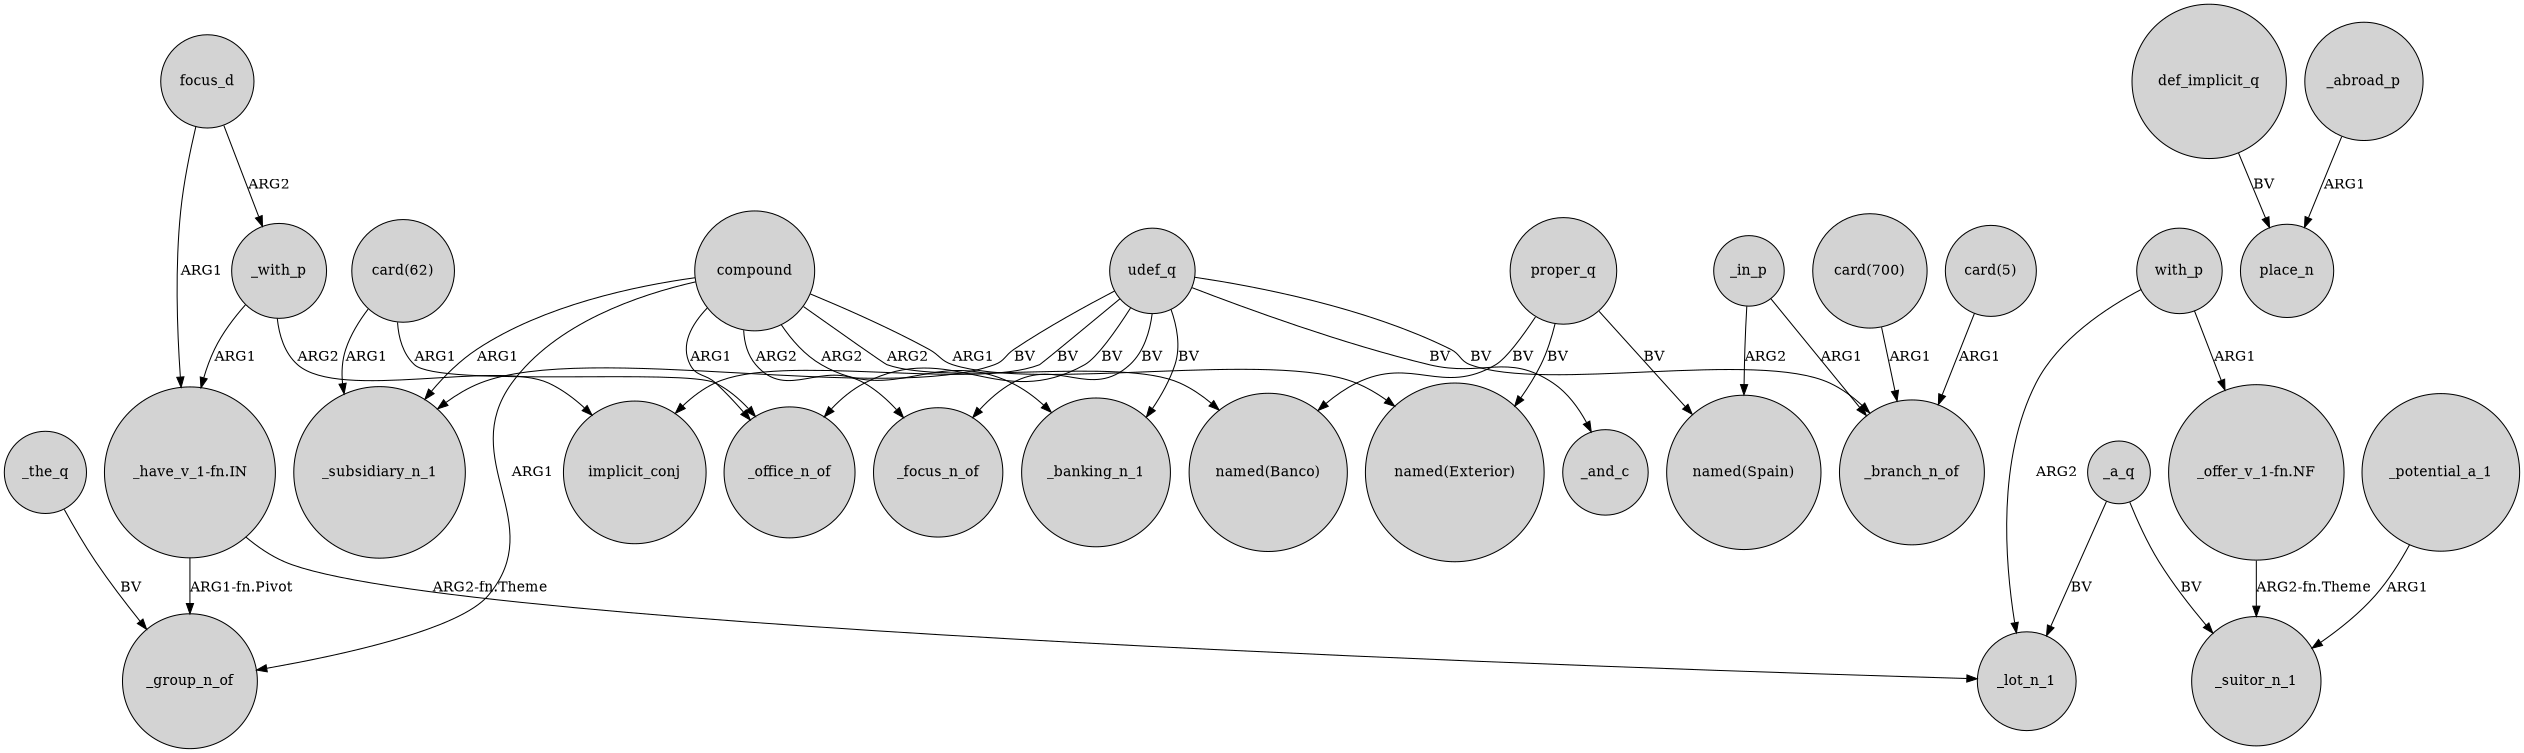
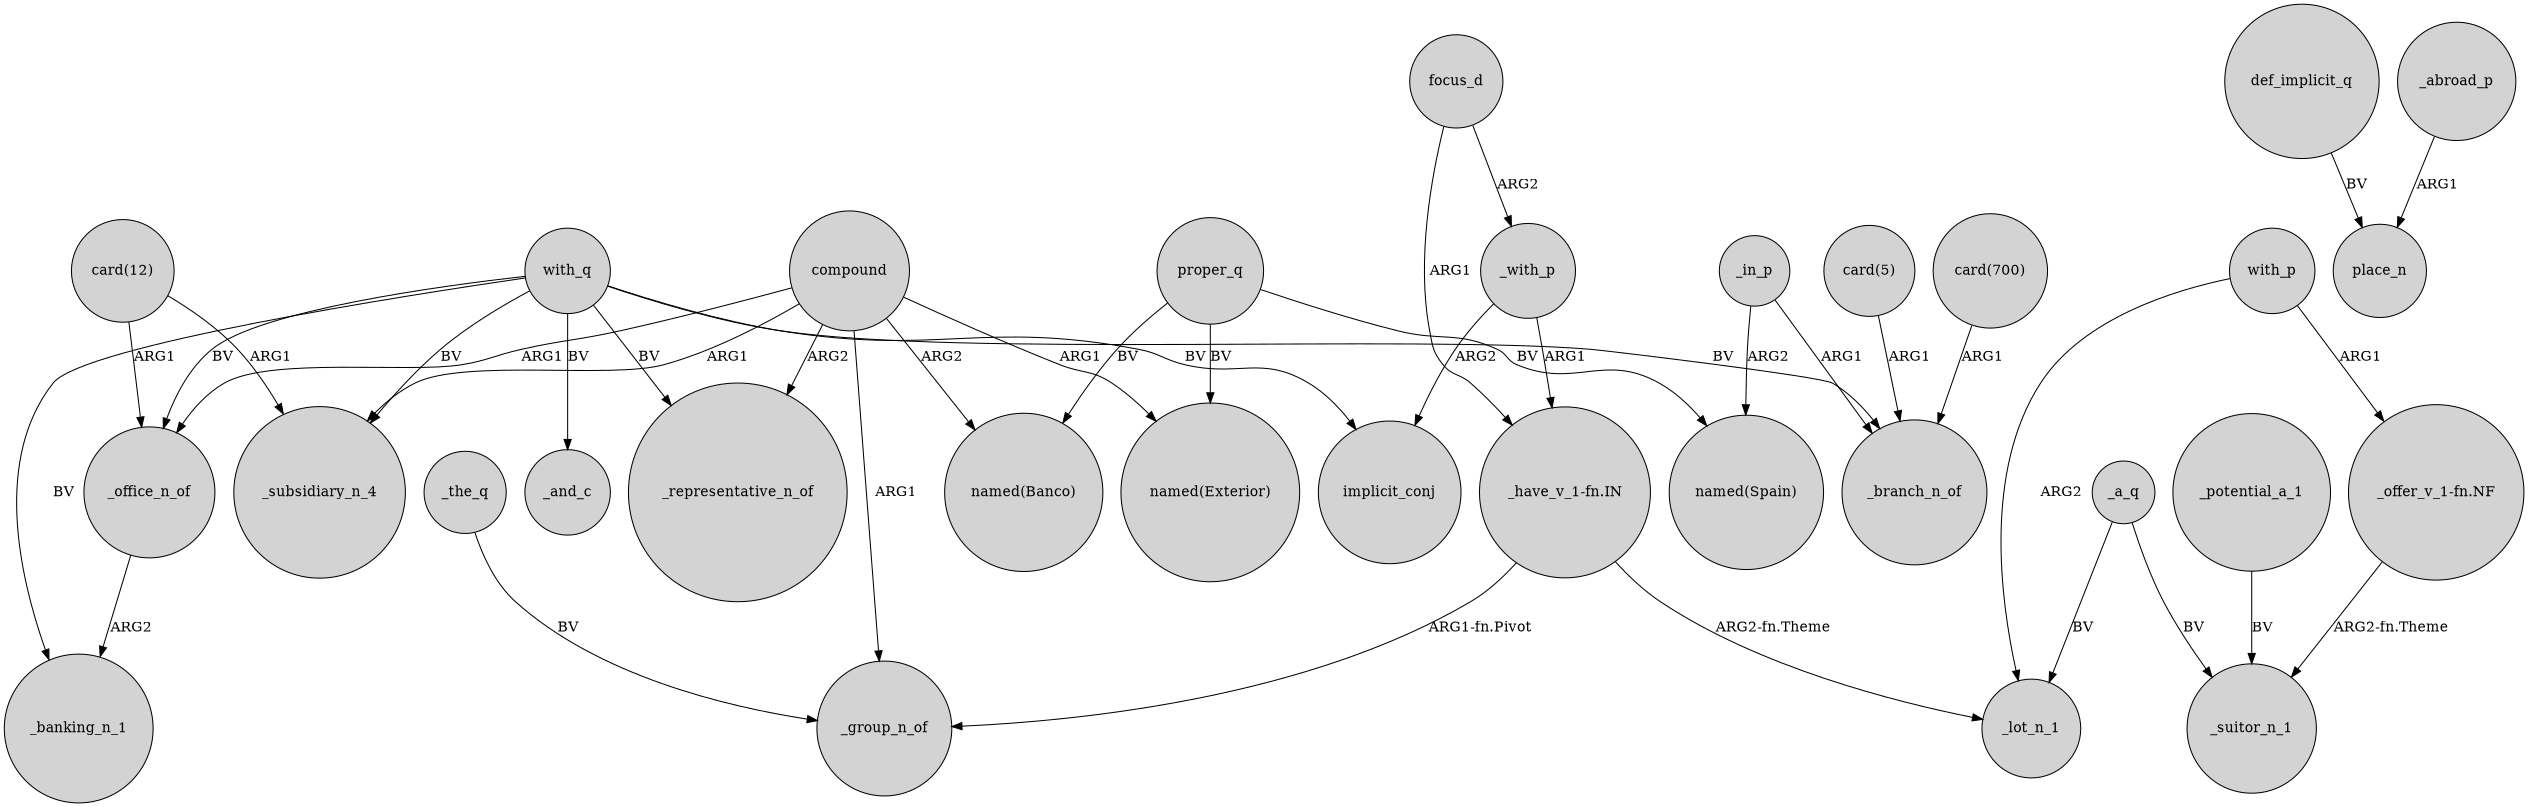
(403, 271) -> (123, 271)
(1152, 271) -> (568, 271)
(907, 377) -> (117, 601)
(380, 472) -> (320, 492)
(938, 472) -> (738, 492)
(2408, 588) -> (2262, 628)
